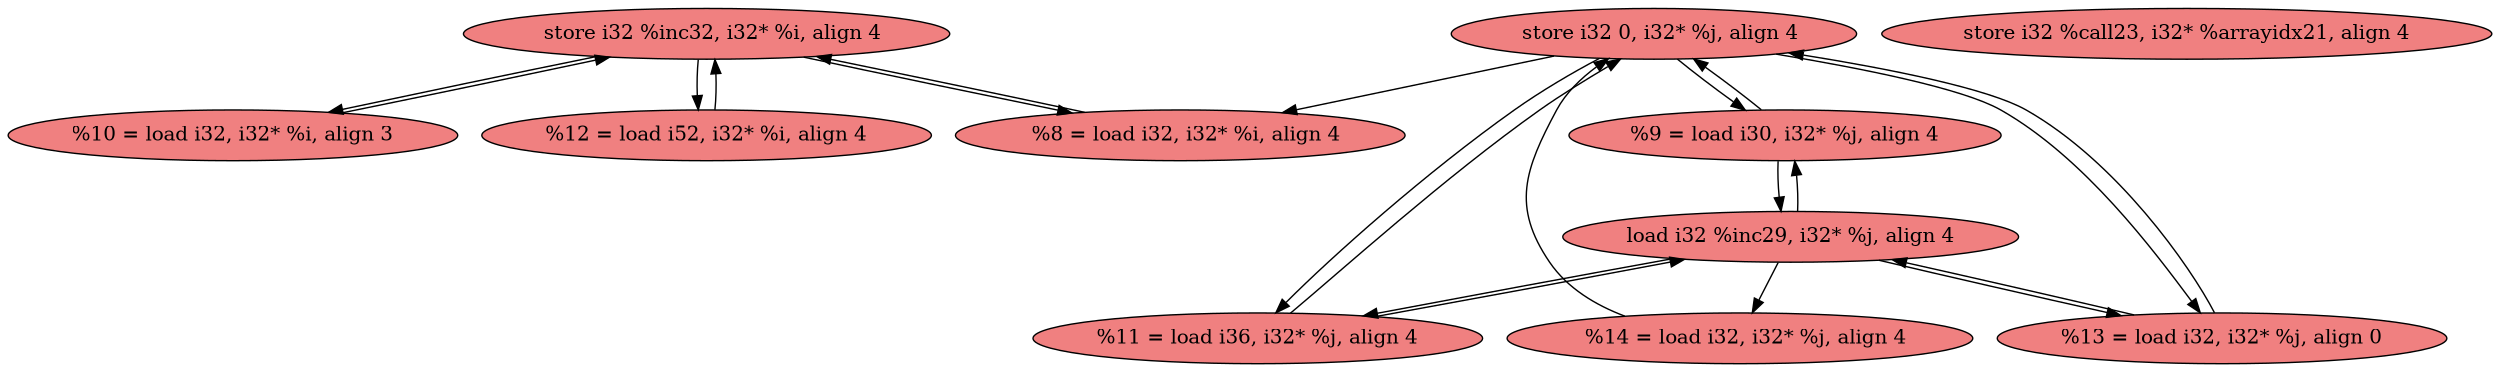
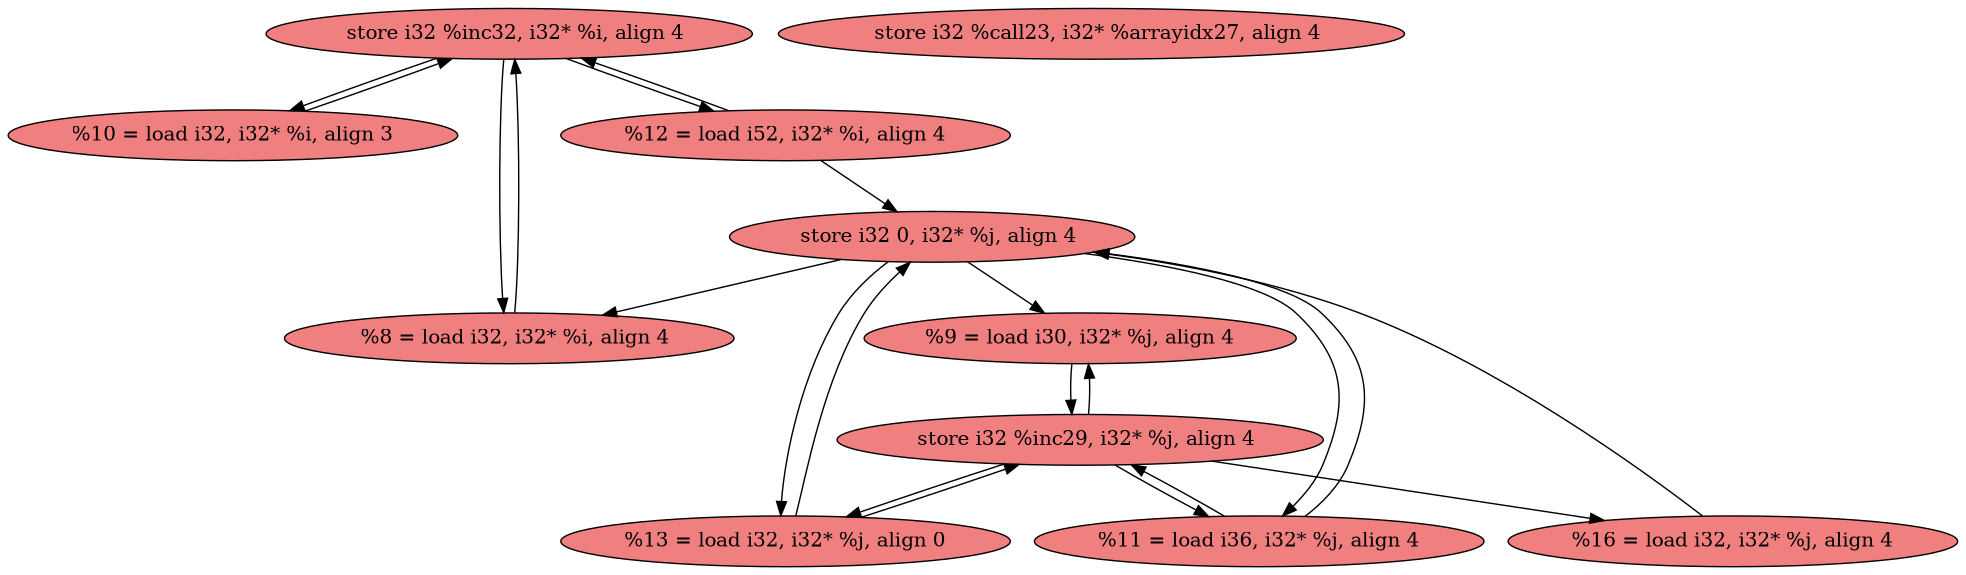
(2187, 34) -> (1091, 34)
(1734, 88) -> (853, 182)
(1791, 237) -> (1080, 440)
(1740, 338) -> (1733, 541)
